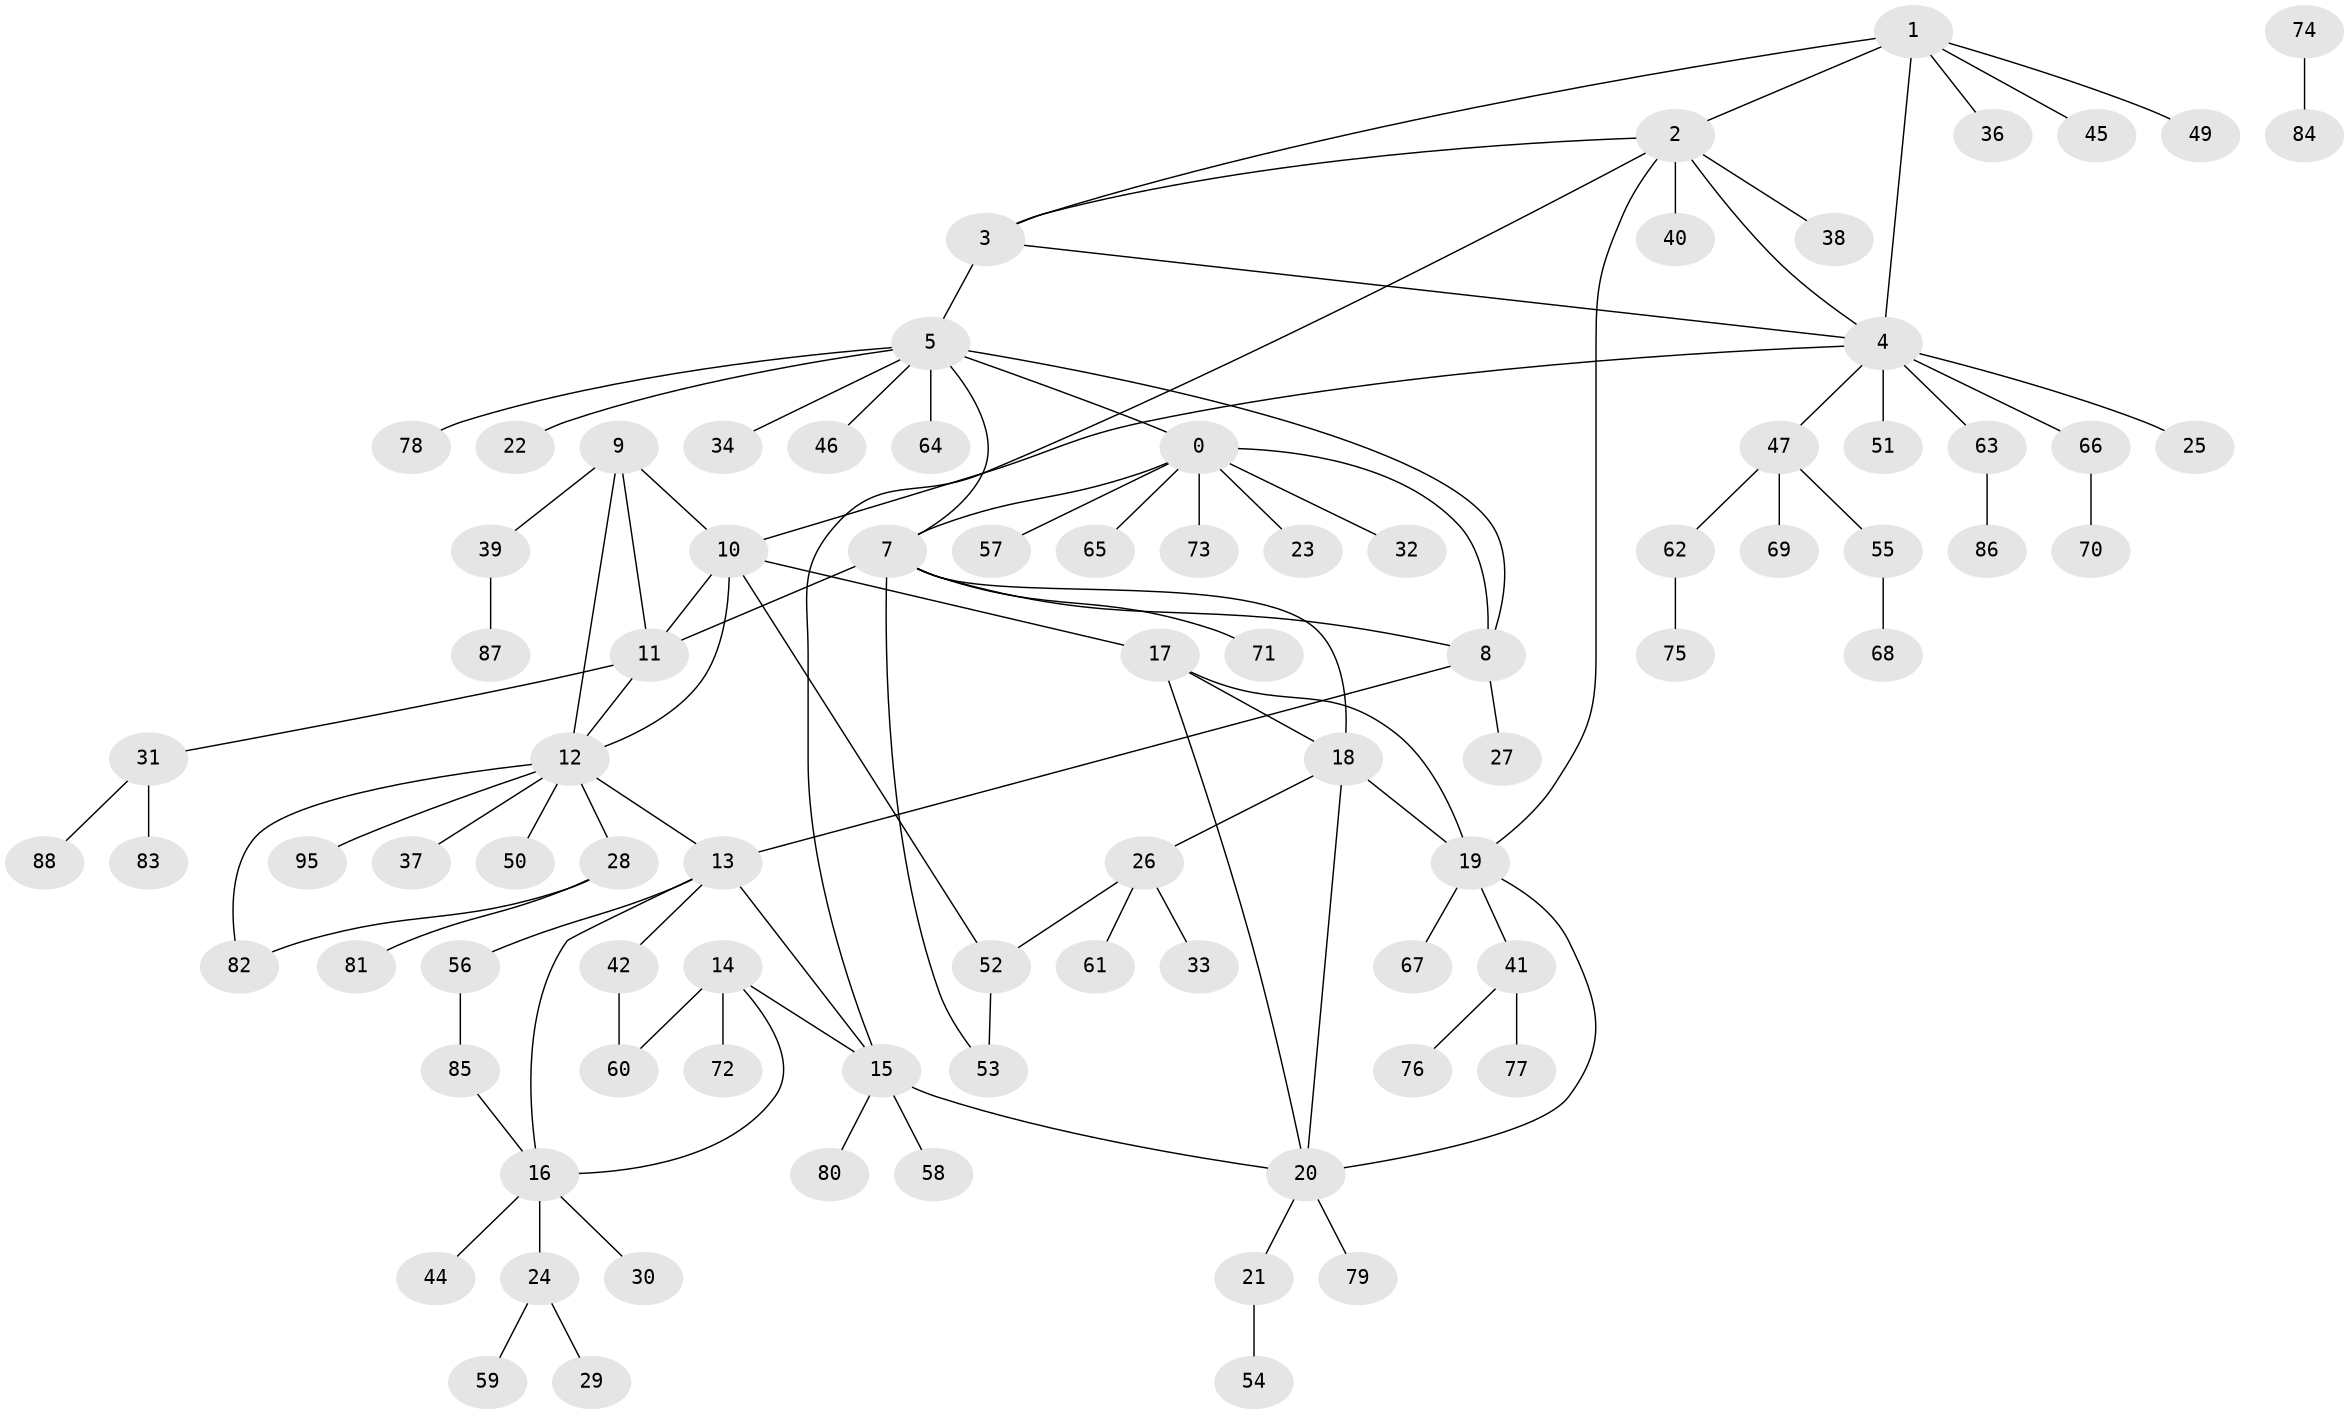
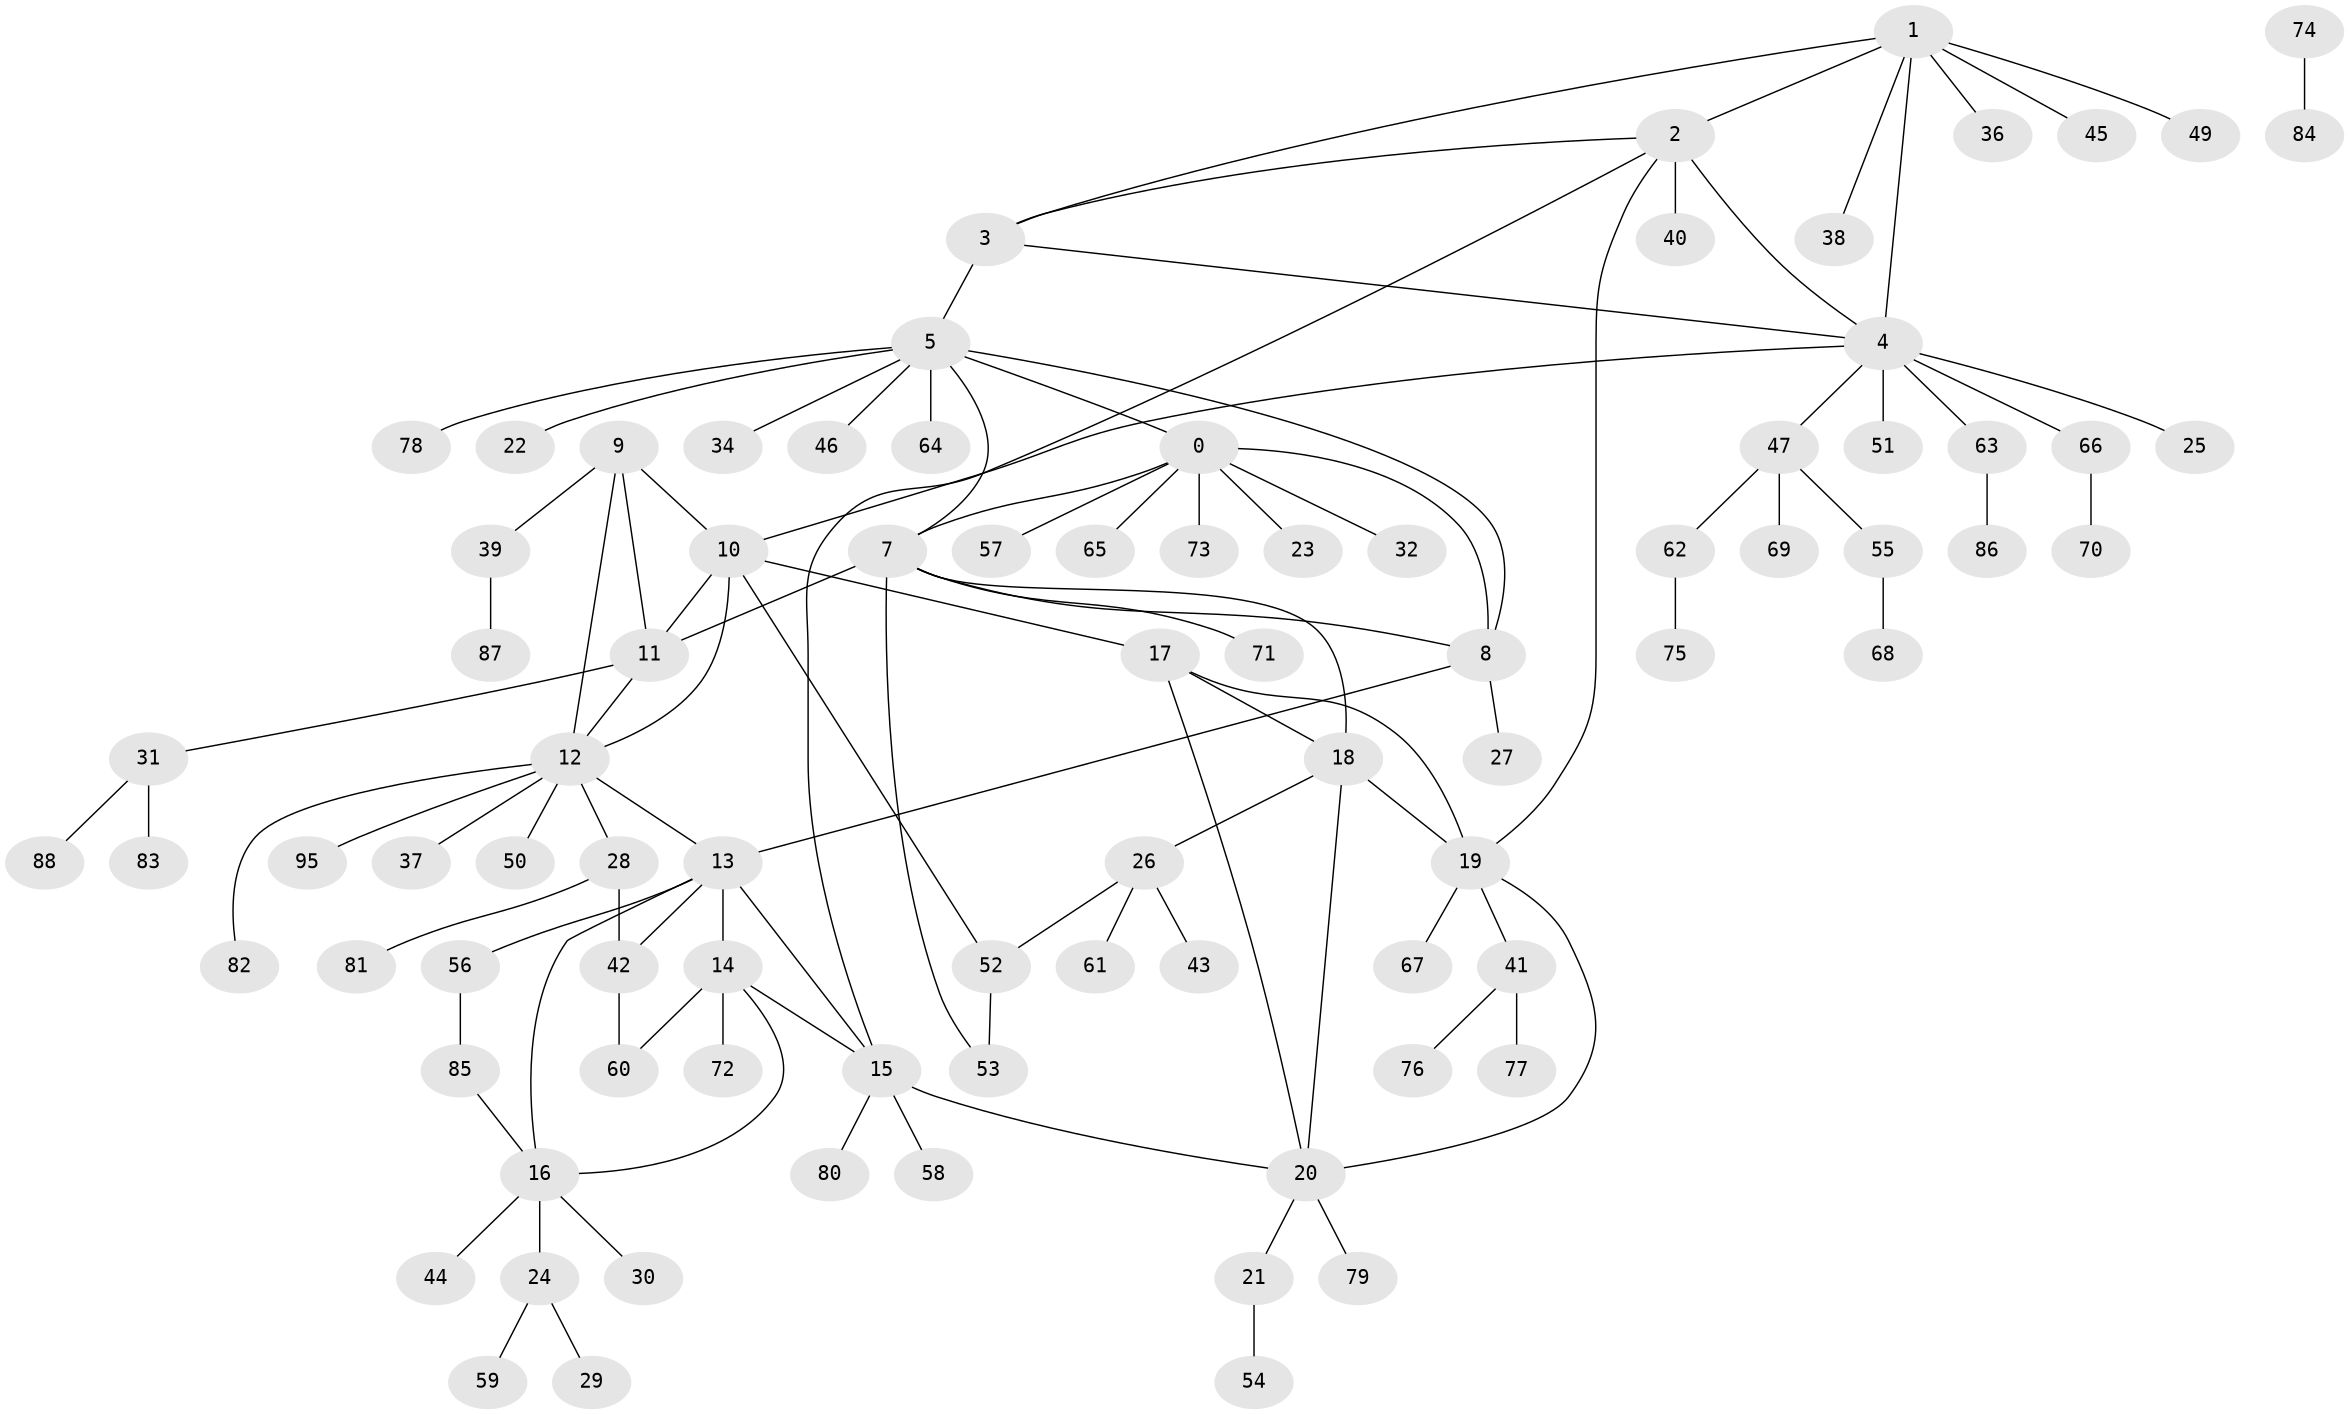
(1755, 188) -> (1874, 135)
none -> (723, 915)
(431, 917) -> (619, 924)
(1199, 967) -> (1199, 967)
